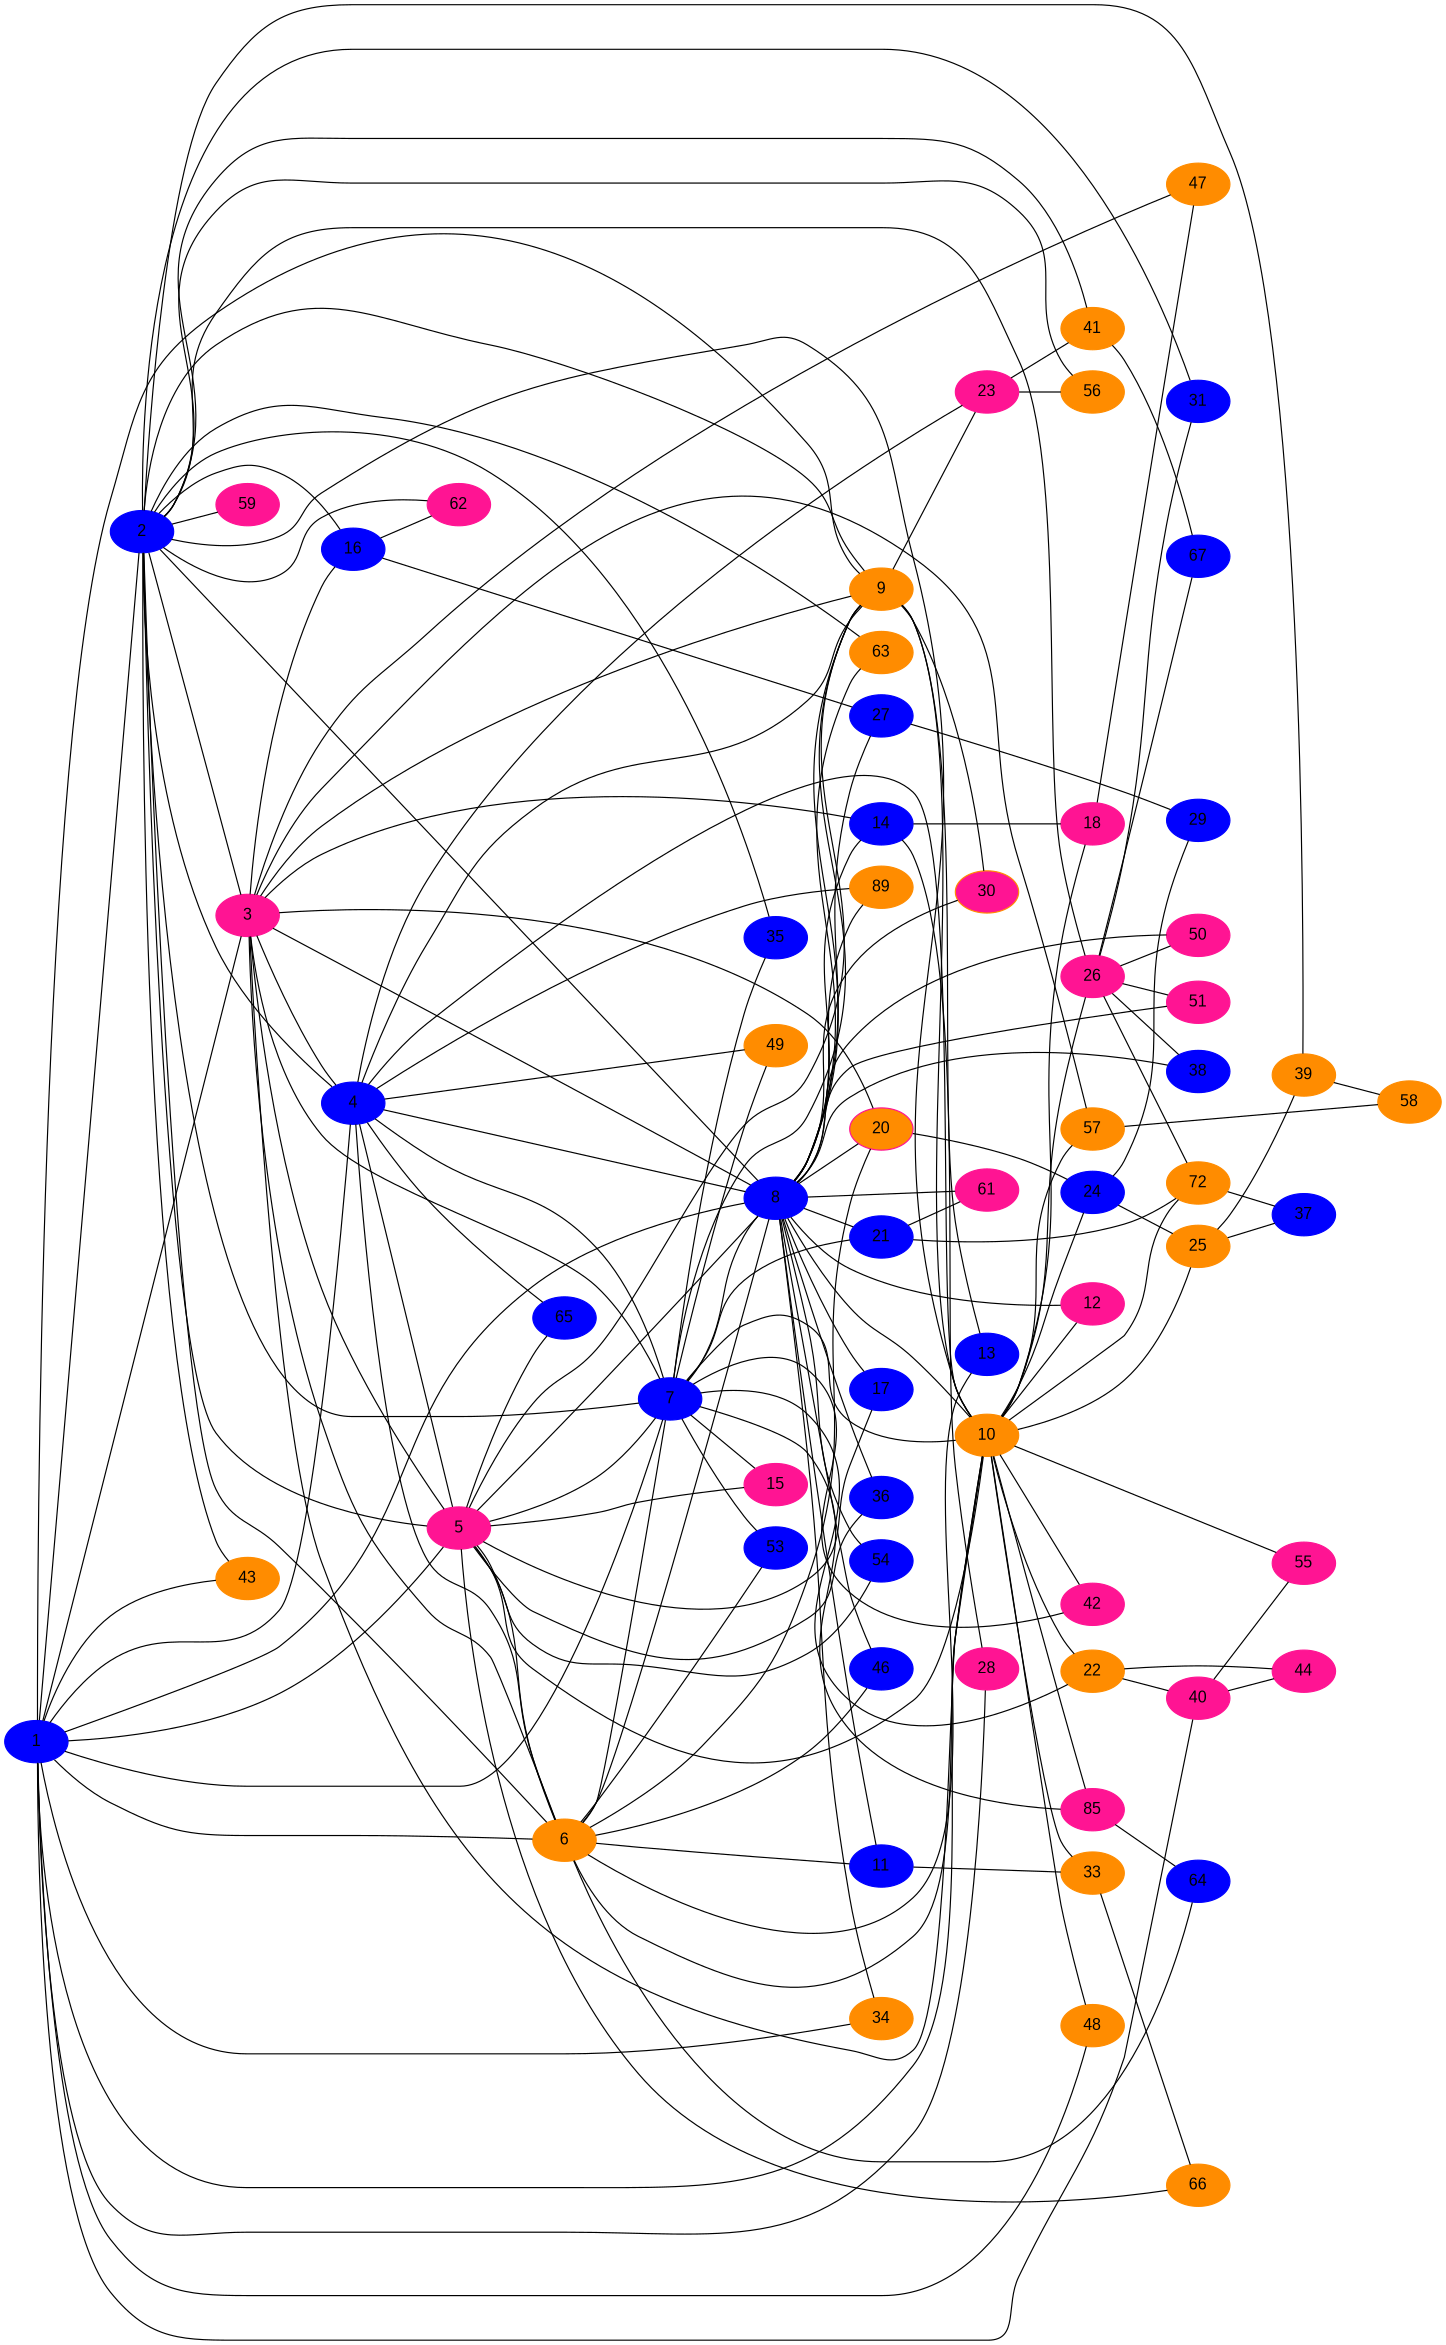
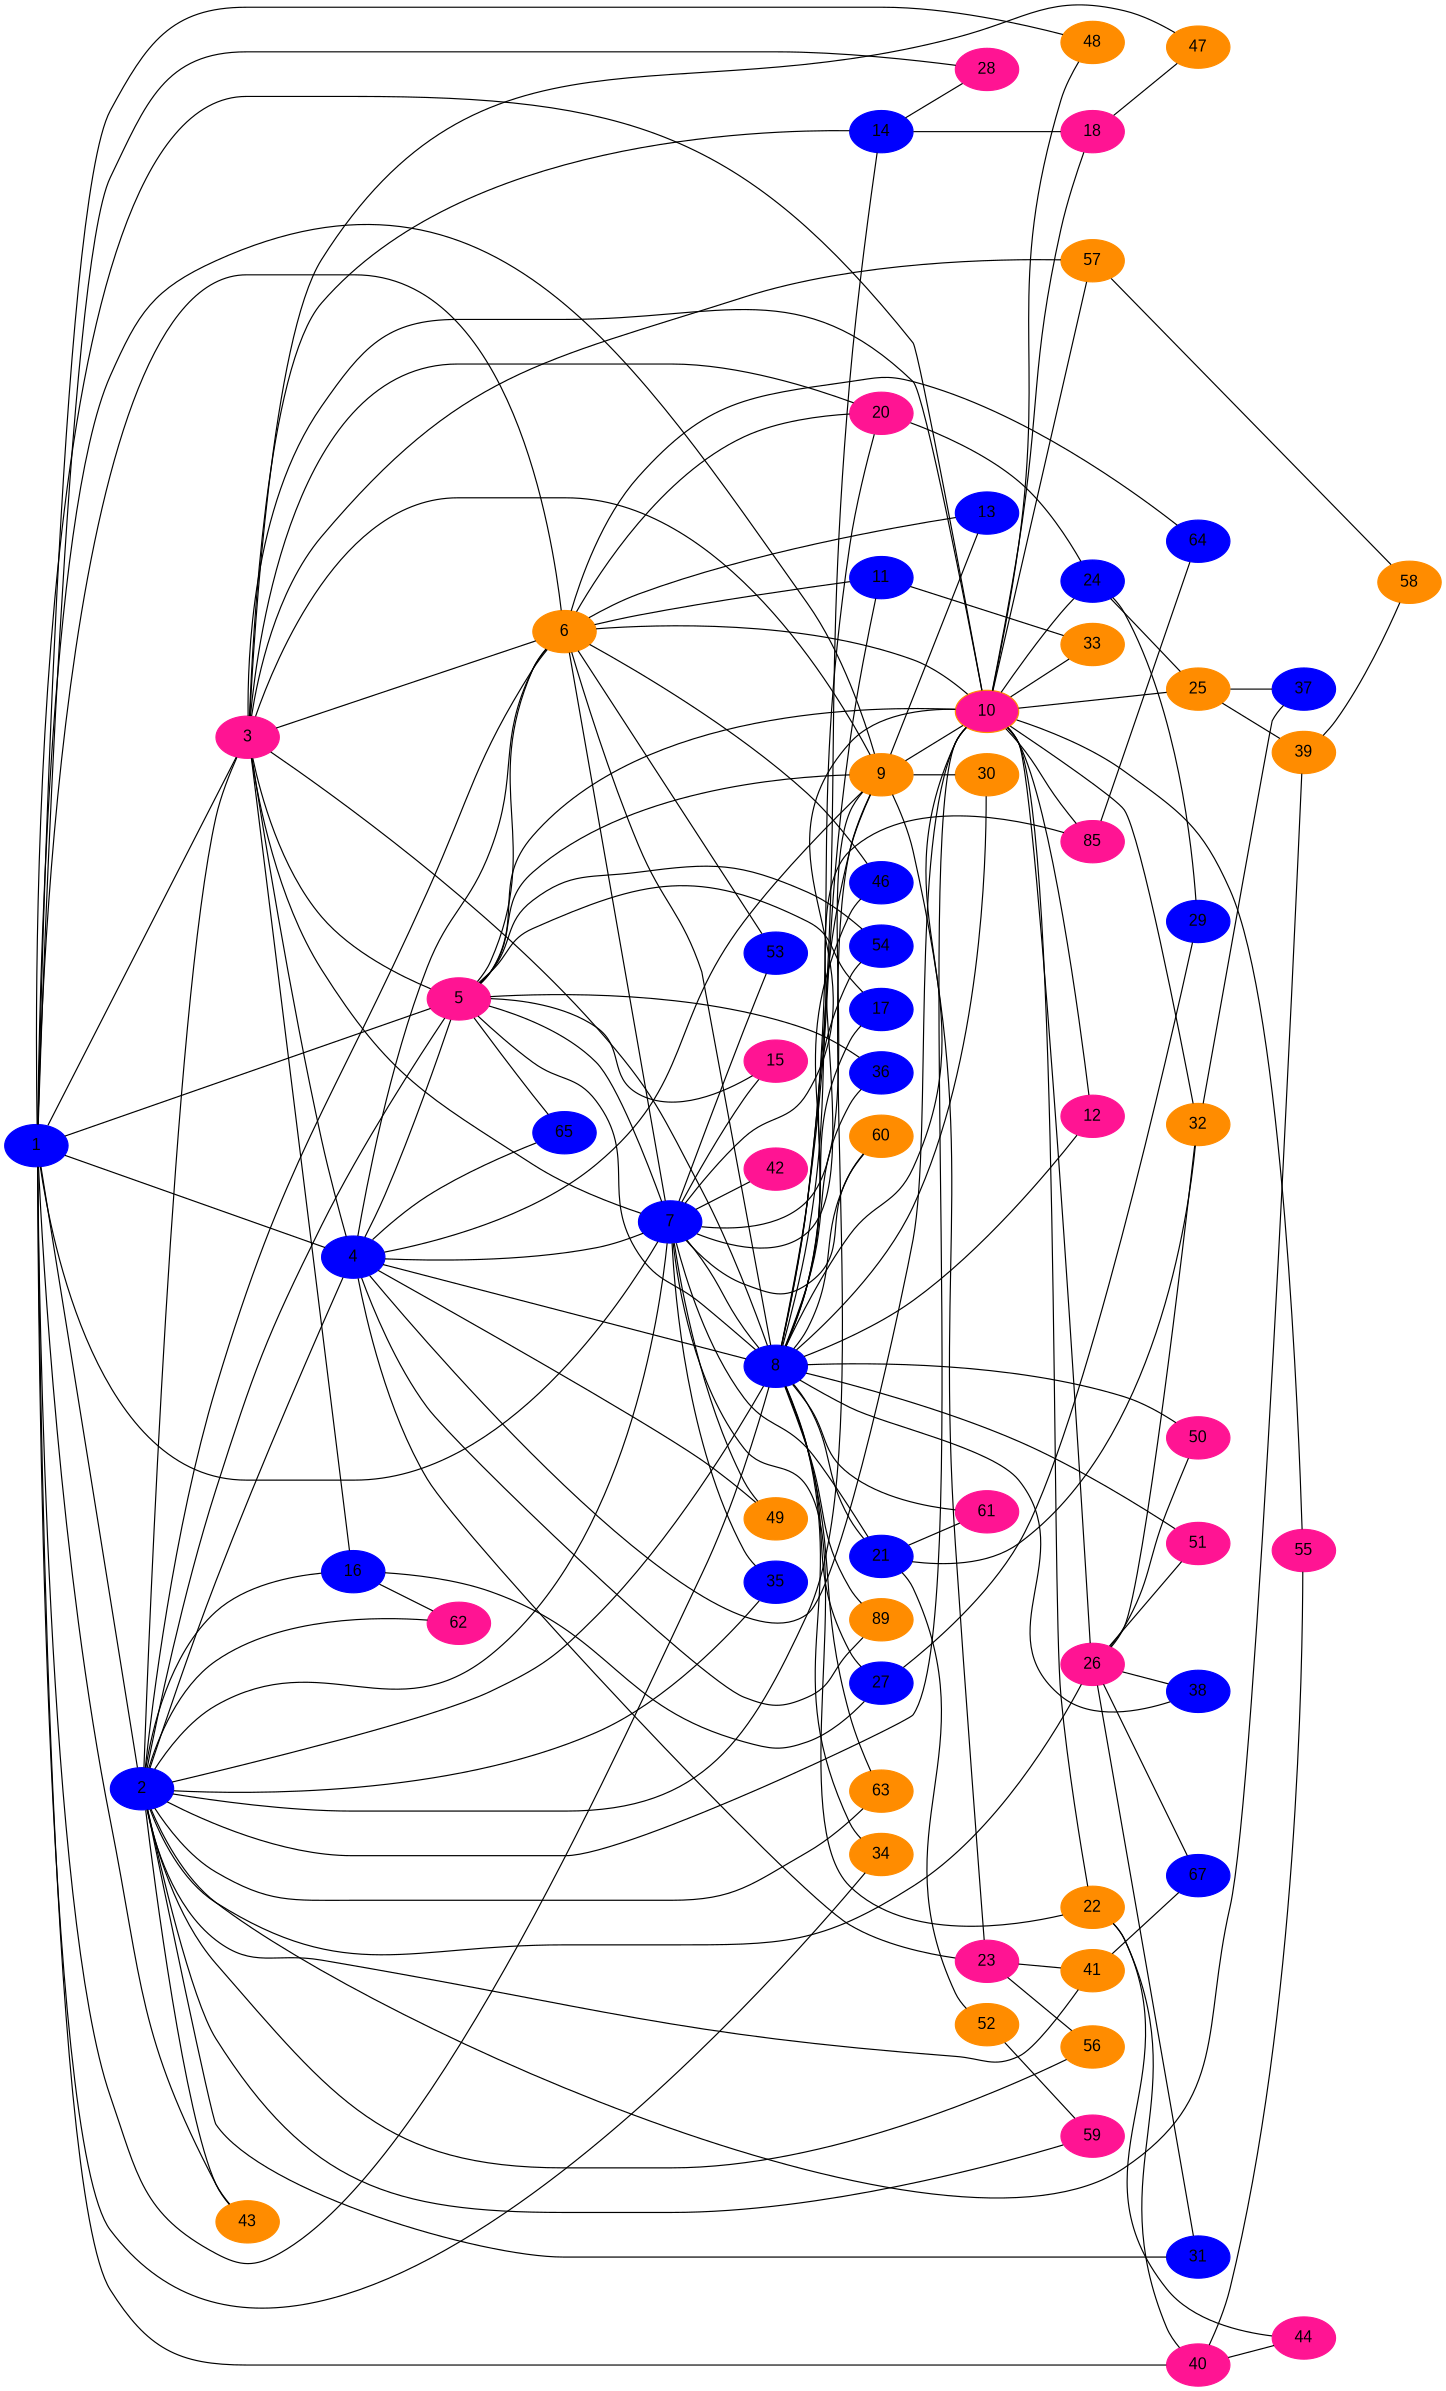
(987, 892) -> (987, 775)
(881, 1129) -> (881, 413)
none -> (881, 1136)
(1198, 1183) -> (1198, 1125)
(987, 1435) -> (987, 711)
(1040, 1520) -> none
none -> (987, 2025)
(1198, 2185) -> none
